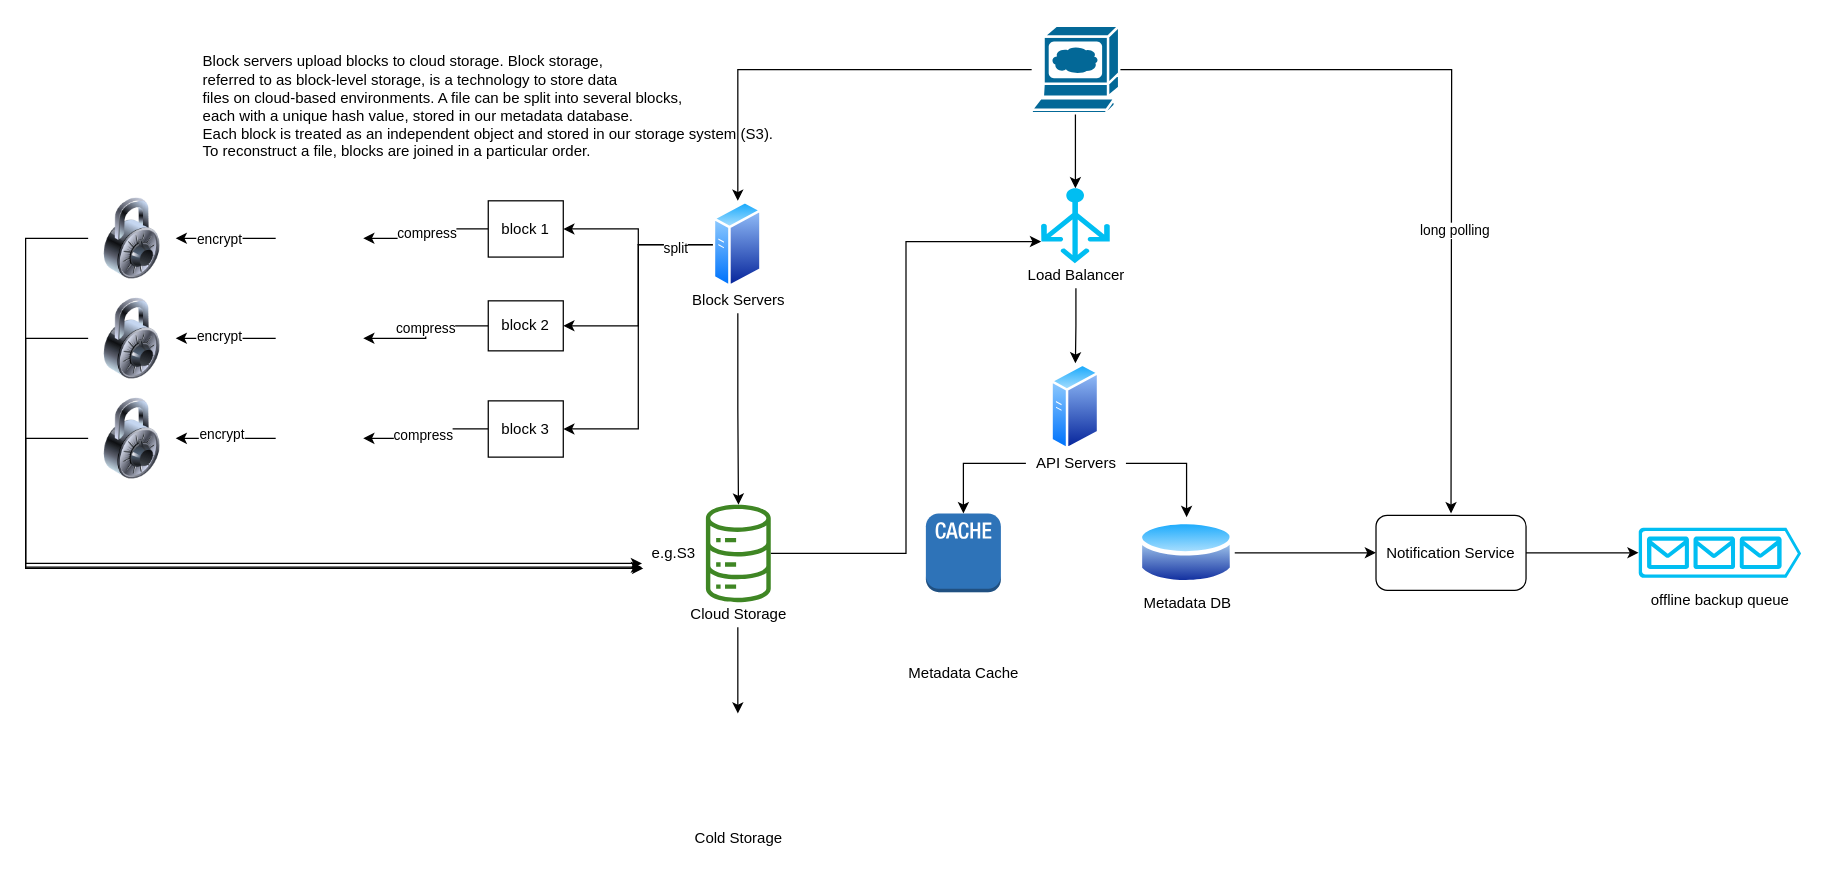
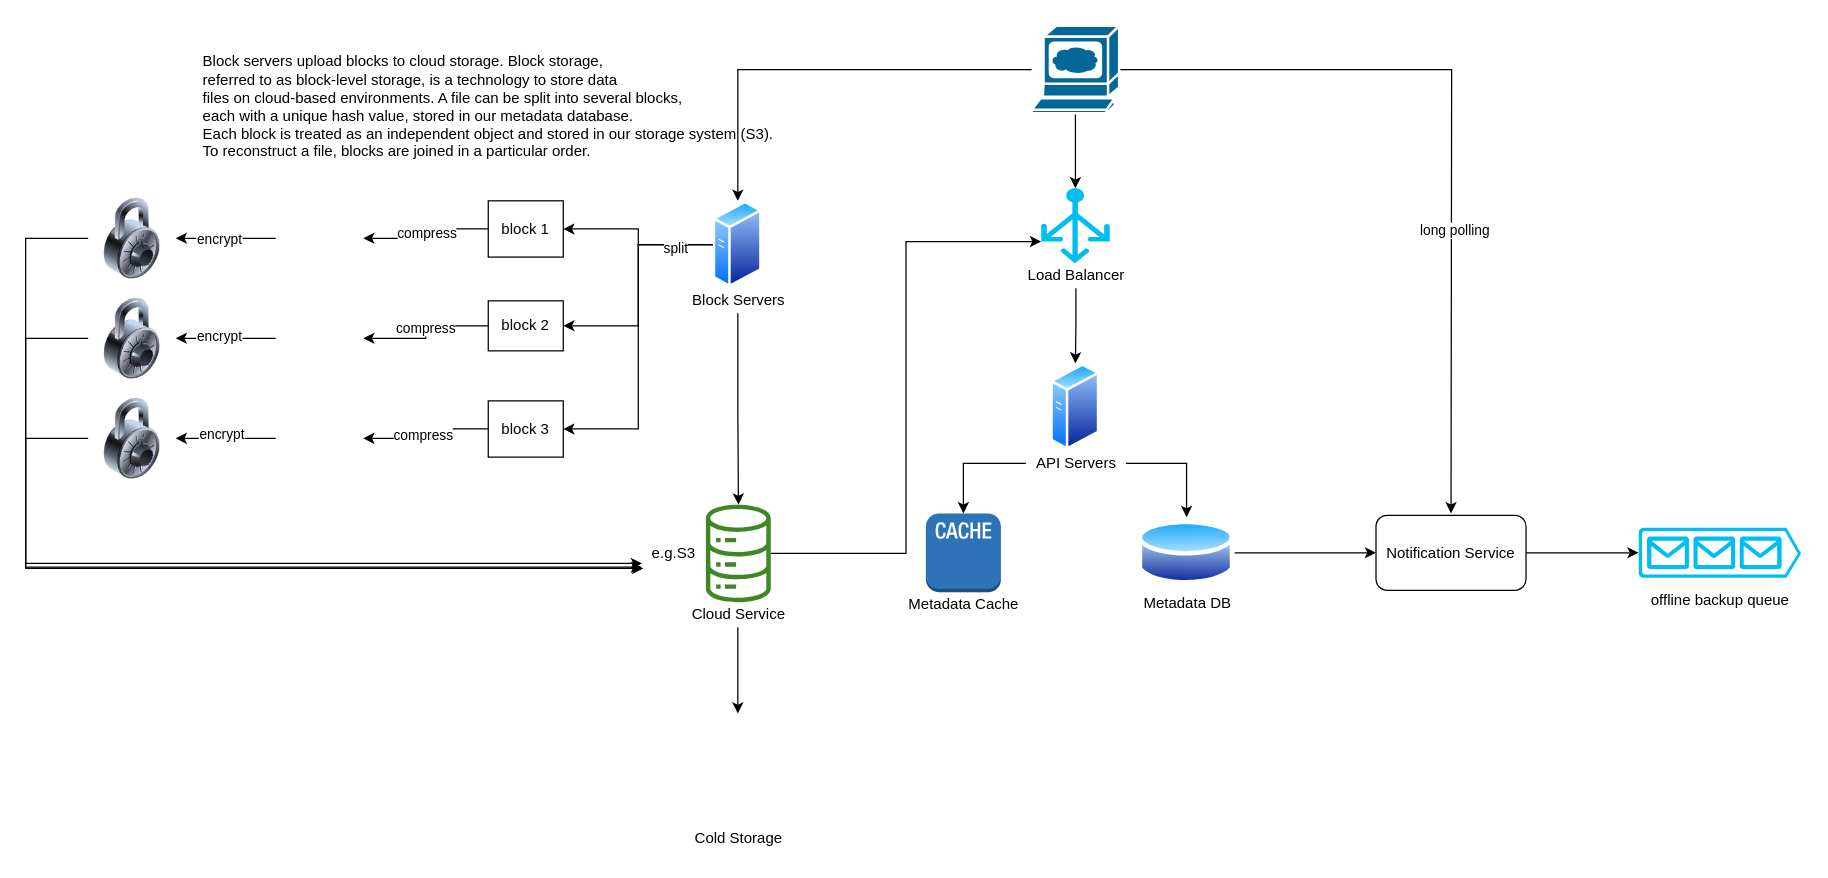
(739, 614) -> (739, 614)
(963, 673) -> (963, 604)
